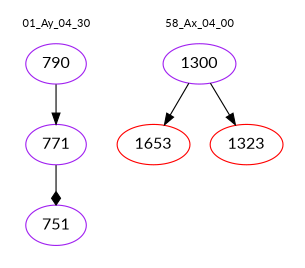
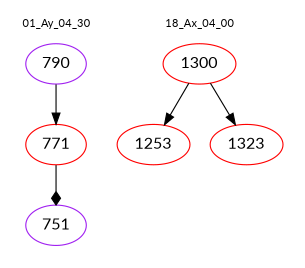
(200, 24) -> (200, 24)
(200, 64) -> (200, 64)
(56, 145) -> (56, 145)
(154, 145) -> (154, 145)
